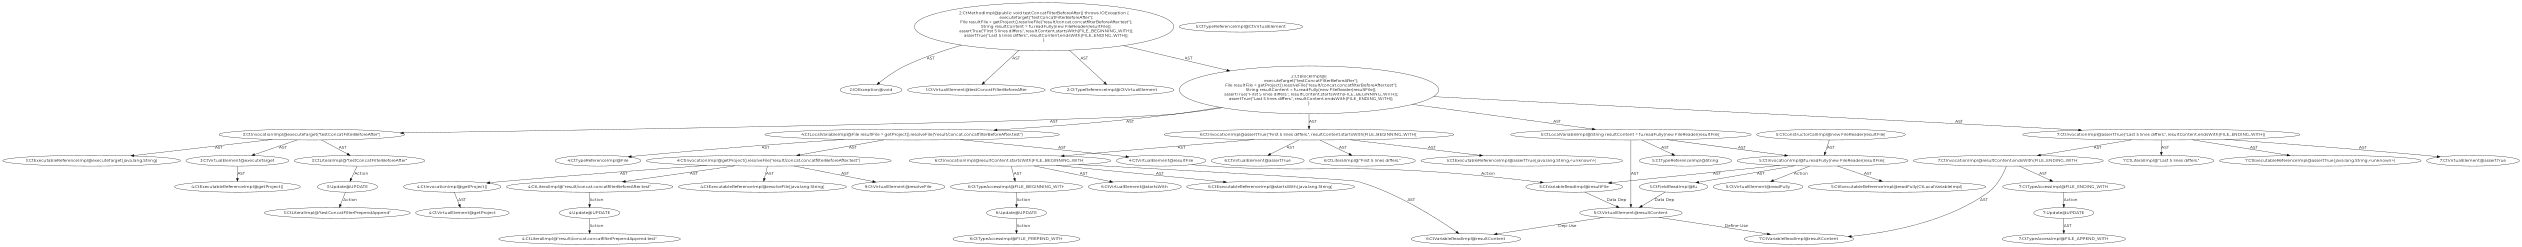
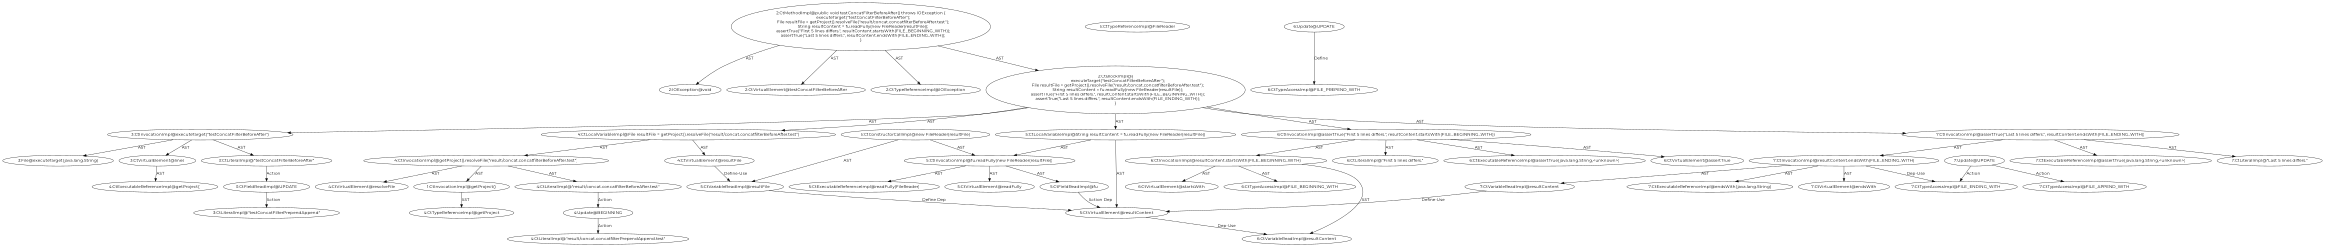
(1241, 27) -> (1137, 27)
(976, 90) -> (796, 90)
(1112, 90) -> (926, 90)
(92, 161) -> (58, 161)
(237, 161) -> (157, 161)
(598, 161) -> none
(1686, 161) -> none
(2473, 161) -> none
(1488, 174) -> (736, 174)
(1696, 174) -> (826, 160)
(1801, 174) -> (994, 174)
(2043, 174) -> (1916, 174)
(348, 187) -> (267, 187)
(452, 187) -> (462, 187)
(762, 187) -> none
(898, 187) -> (362, 187)
(1271, 187) -> none
none -> (1710, 187)
none -> (1844, 187)
(1897, 187) -> (864, 187)
(1017, 198) -> none
(2064, 198) -> (1966, 172)
(1617, 200) -> (934, 200)
(1665, 200) -> (1101, 200)
(462, 213) -> (462, 213)
(590, 213) -> (598, 213)
(1024, 226) -> (1321, 58)
(1713, 226) -> (1328, 205)
(2068, 226) -> (2043, 174)
